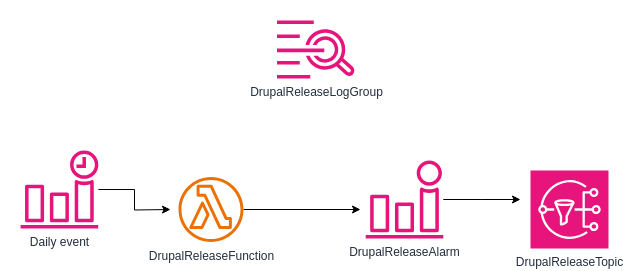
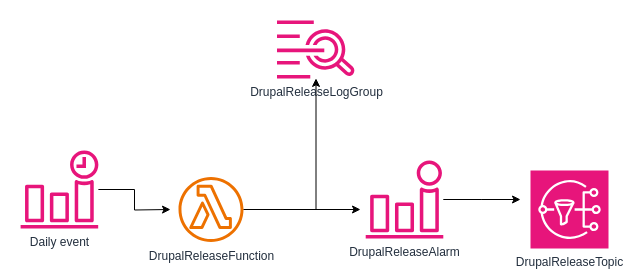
none -> (316, 146)
